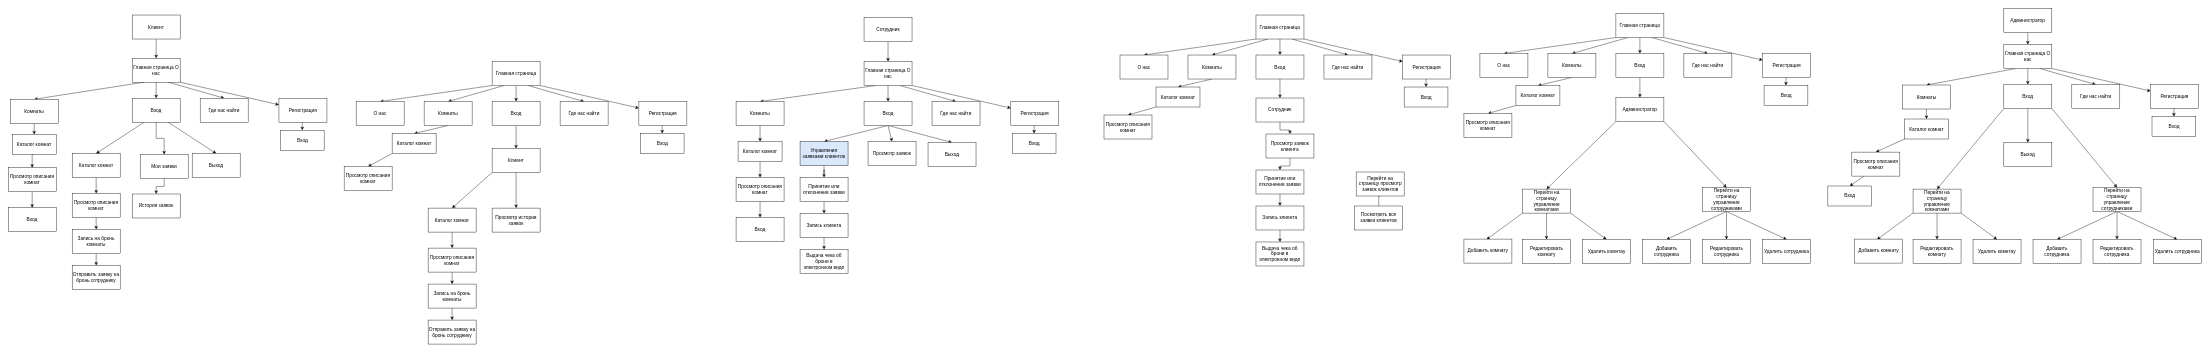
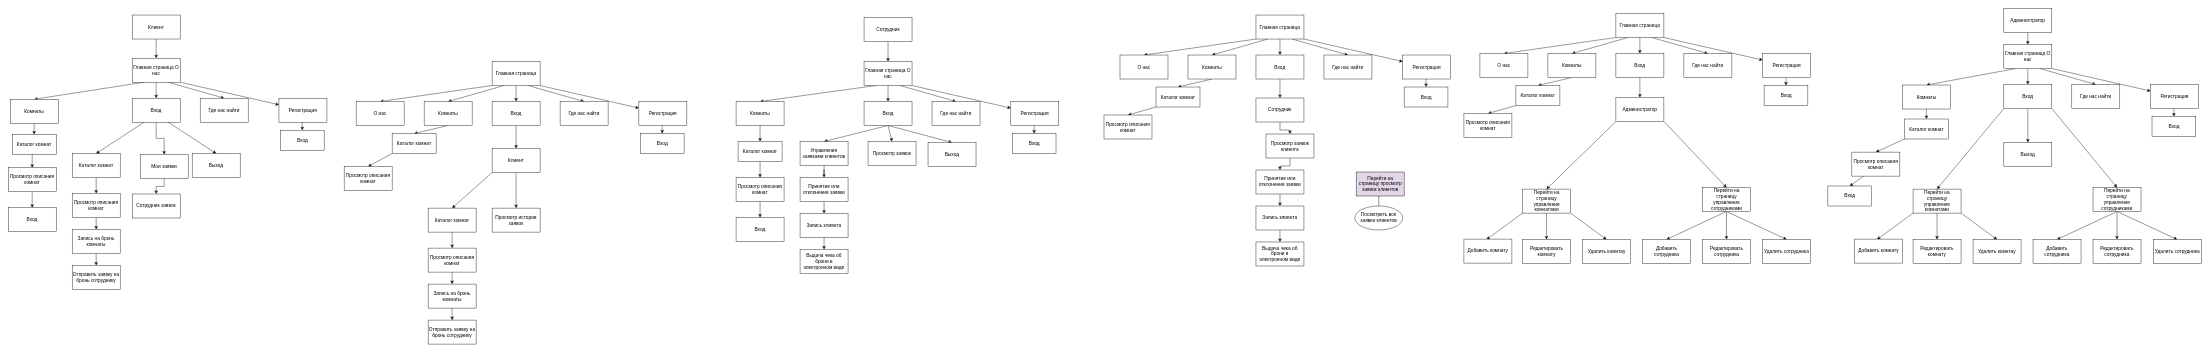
(824, 153) -> (824, 153)
(1380, 184) -> (1380, 184)
(156, 206) -> (156, 206)
(1379, 218) -> (1379, 218)
